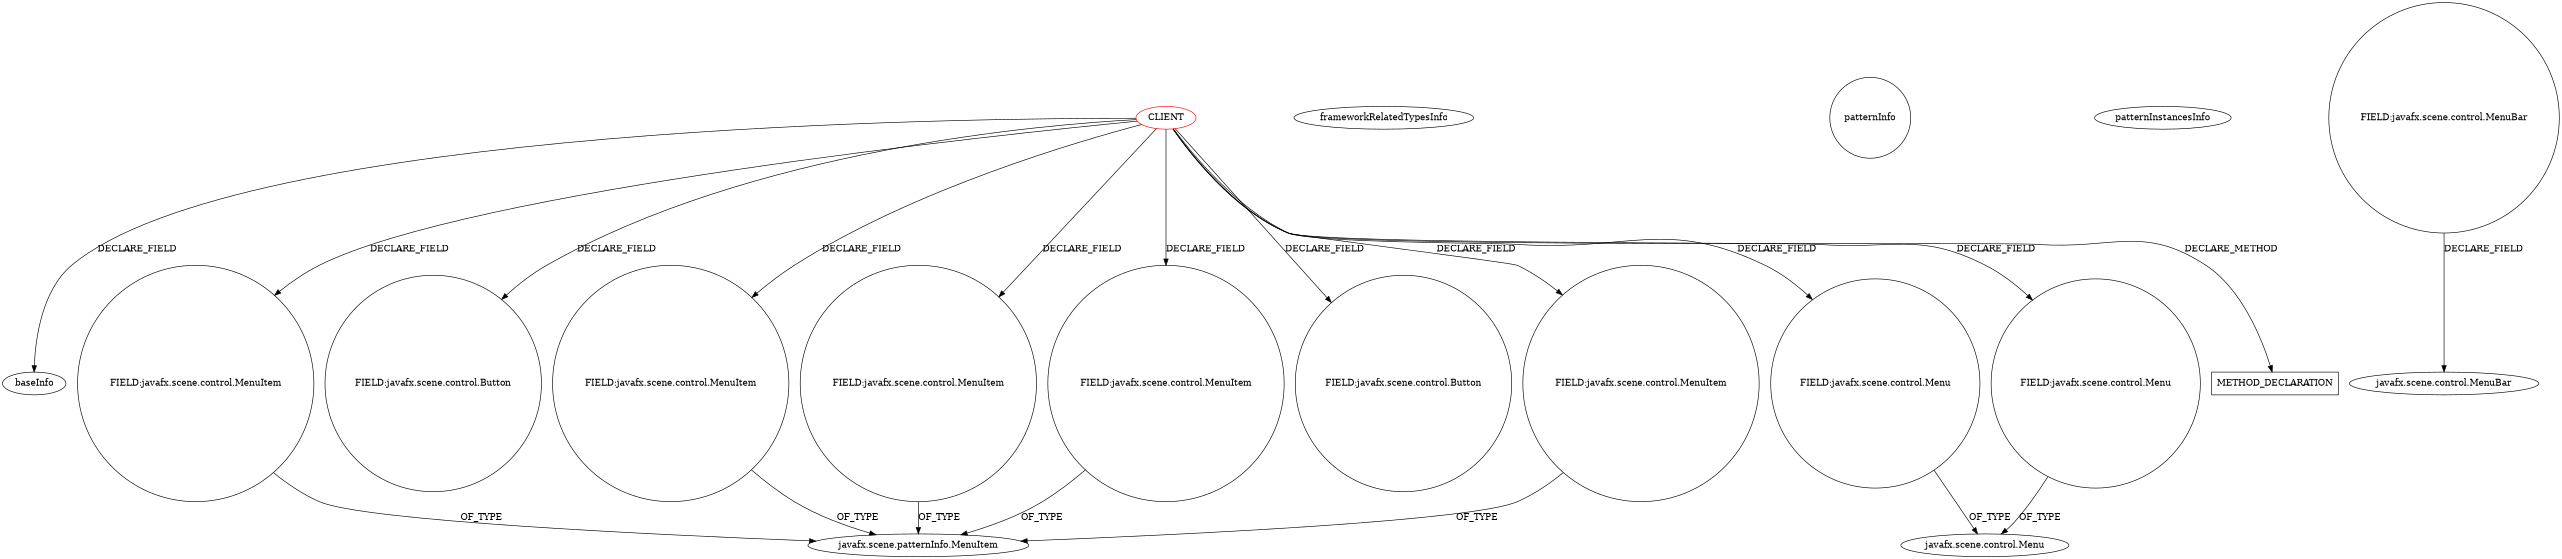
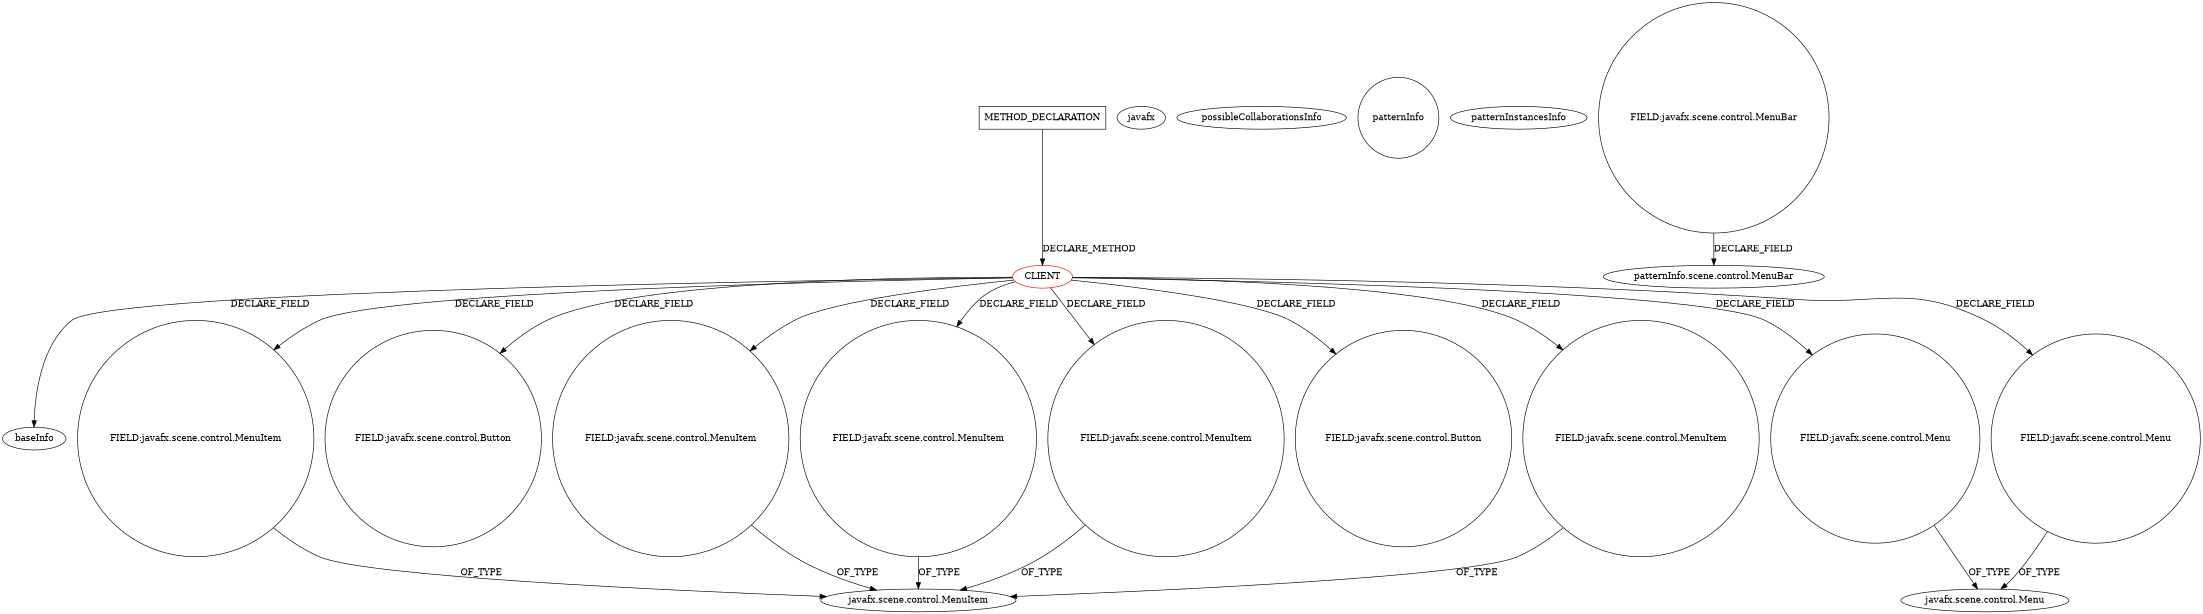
none -> (1262, 118)
(1384, 118) -> (1141, 118)
(1942, 244) -> (1042, 194)
(2444, 383) -> (1714, 277)
(918, 545) -> (918, 600)
